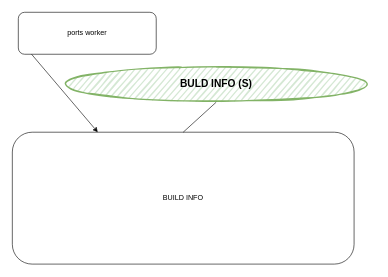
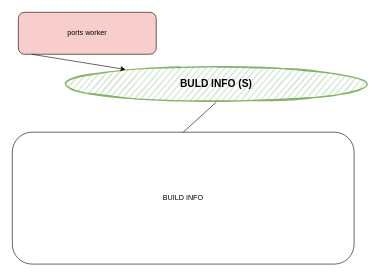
(87, 33) -> (87, 33)
(63, 92) -> (76, 62)
